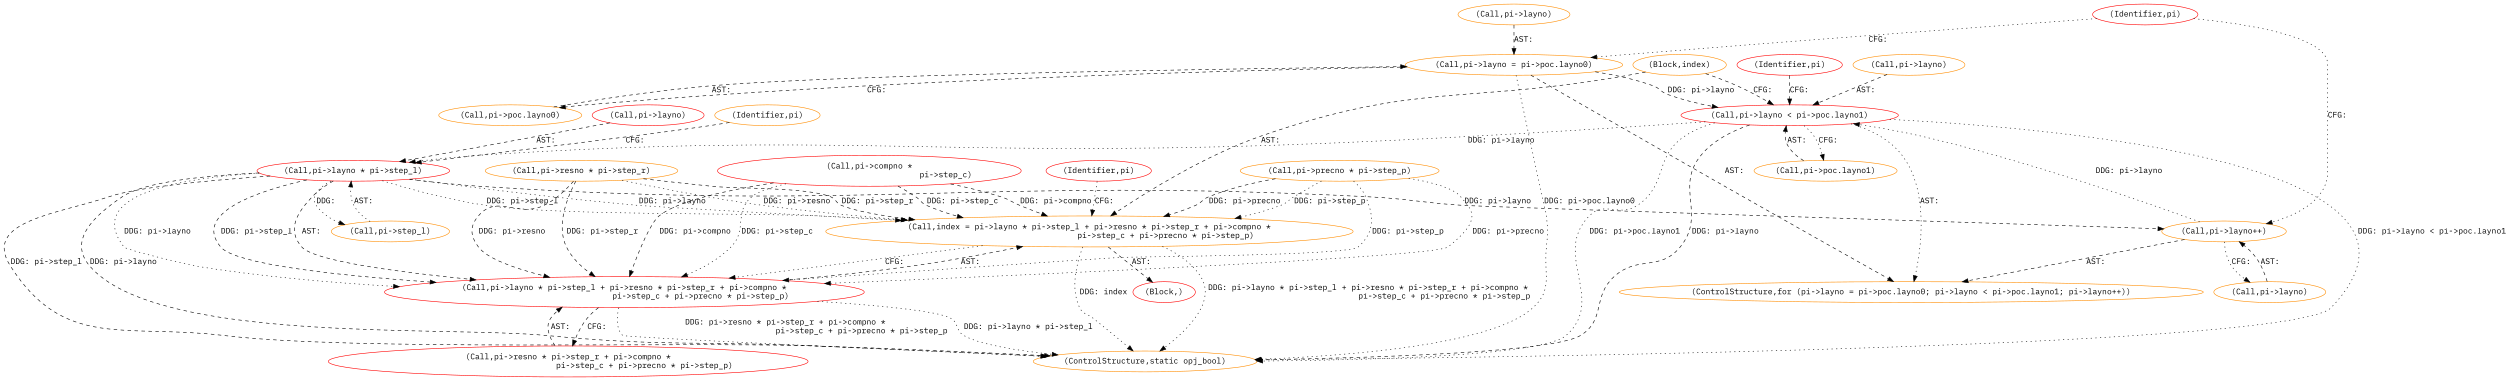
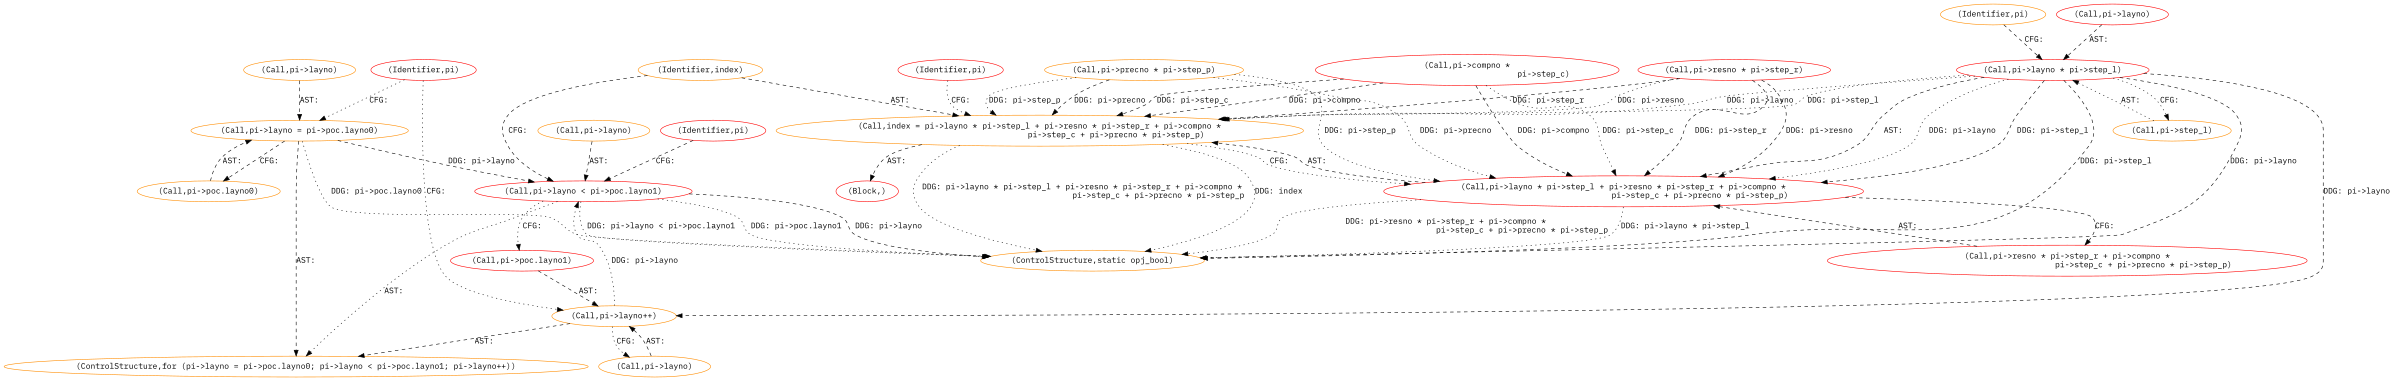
(1680, 65) -> (700, 70)
(1060, 148) -> none
(1790, 149) -> (566, 287)
(582, 171) -> (1734, 70)
(1826, 171) -> (522, 261)
(328, 201) -> (2172, 100)
